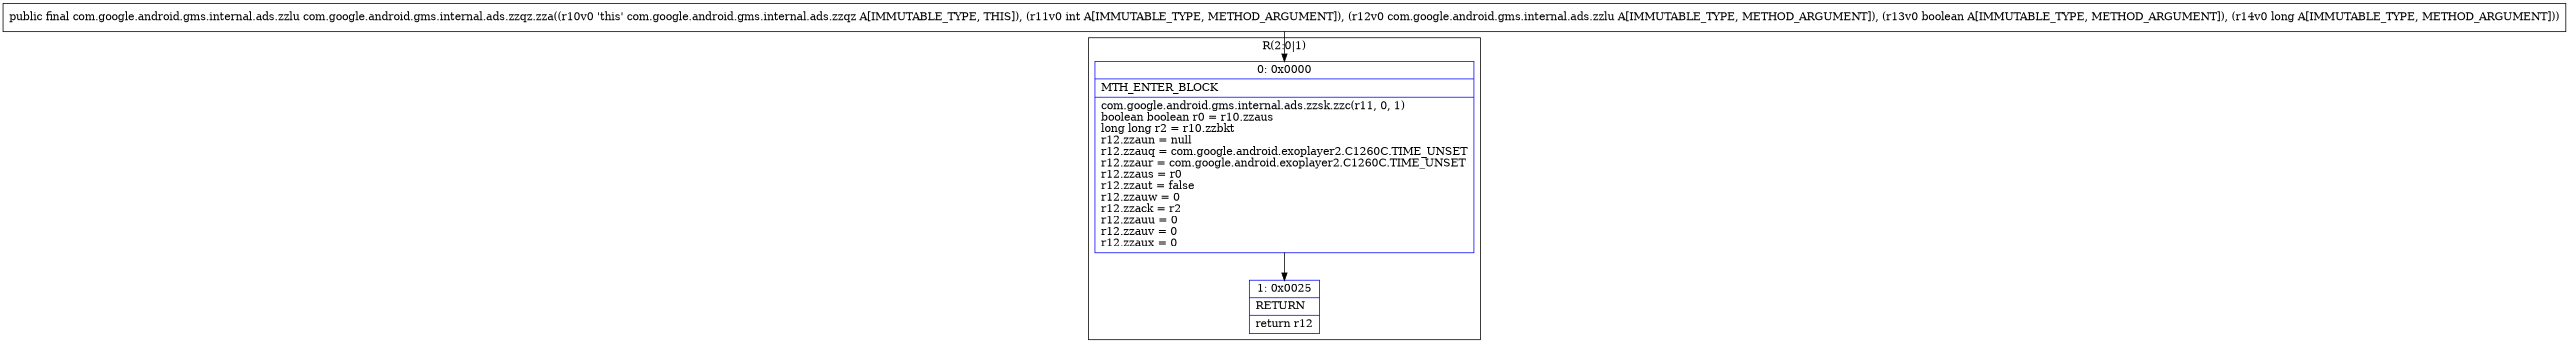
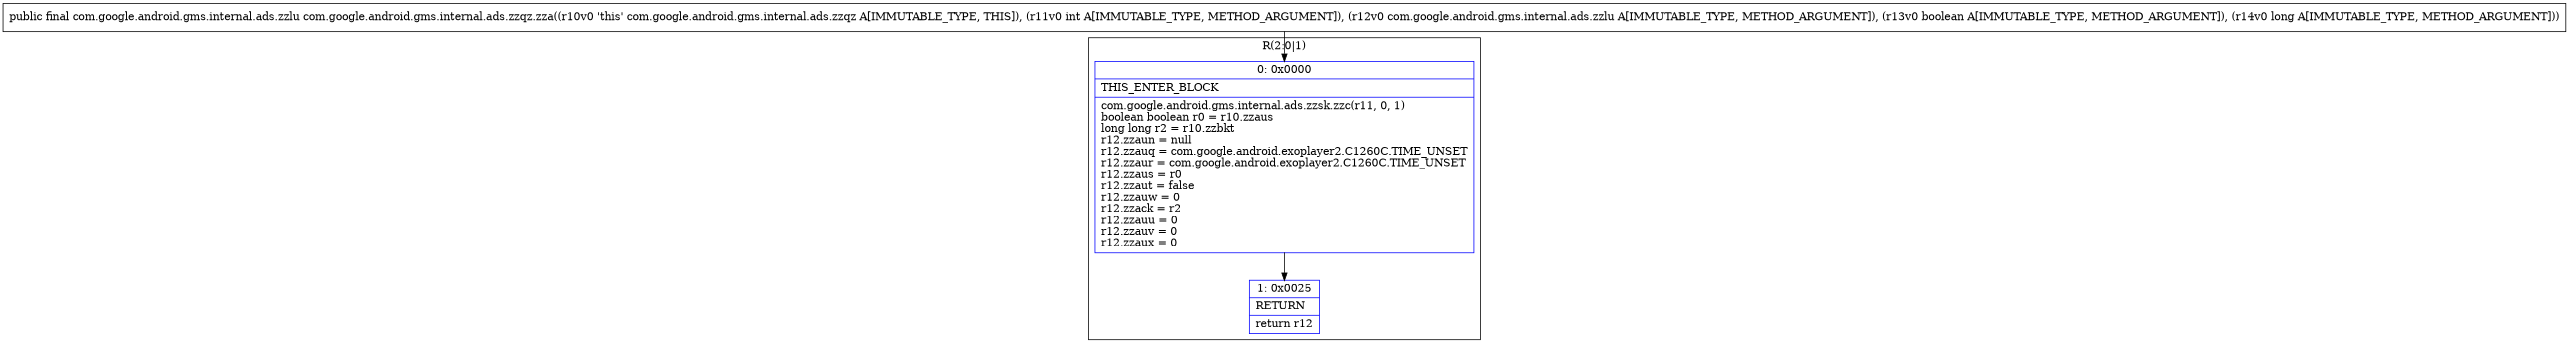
(1160, 88) -> (1160, 88)
